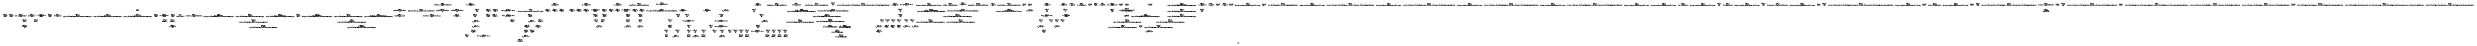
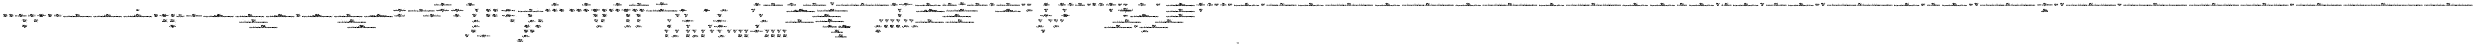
none -> (1142, 5)
